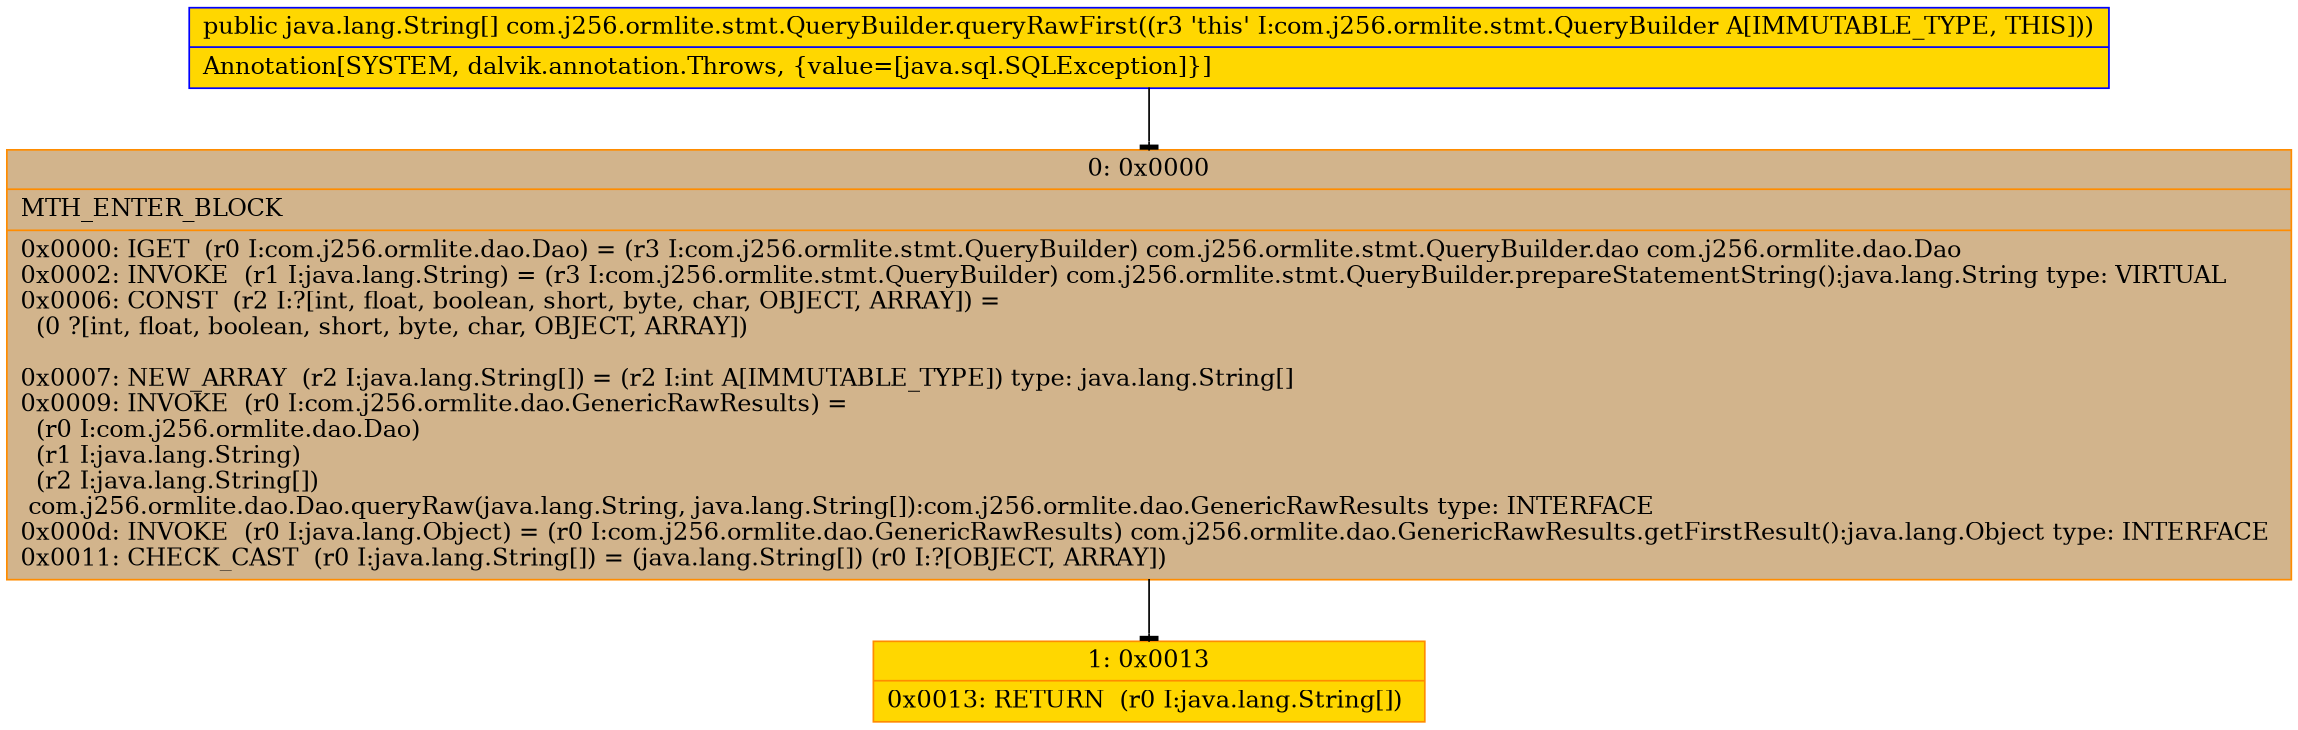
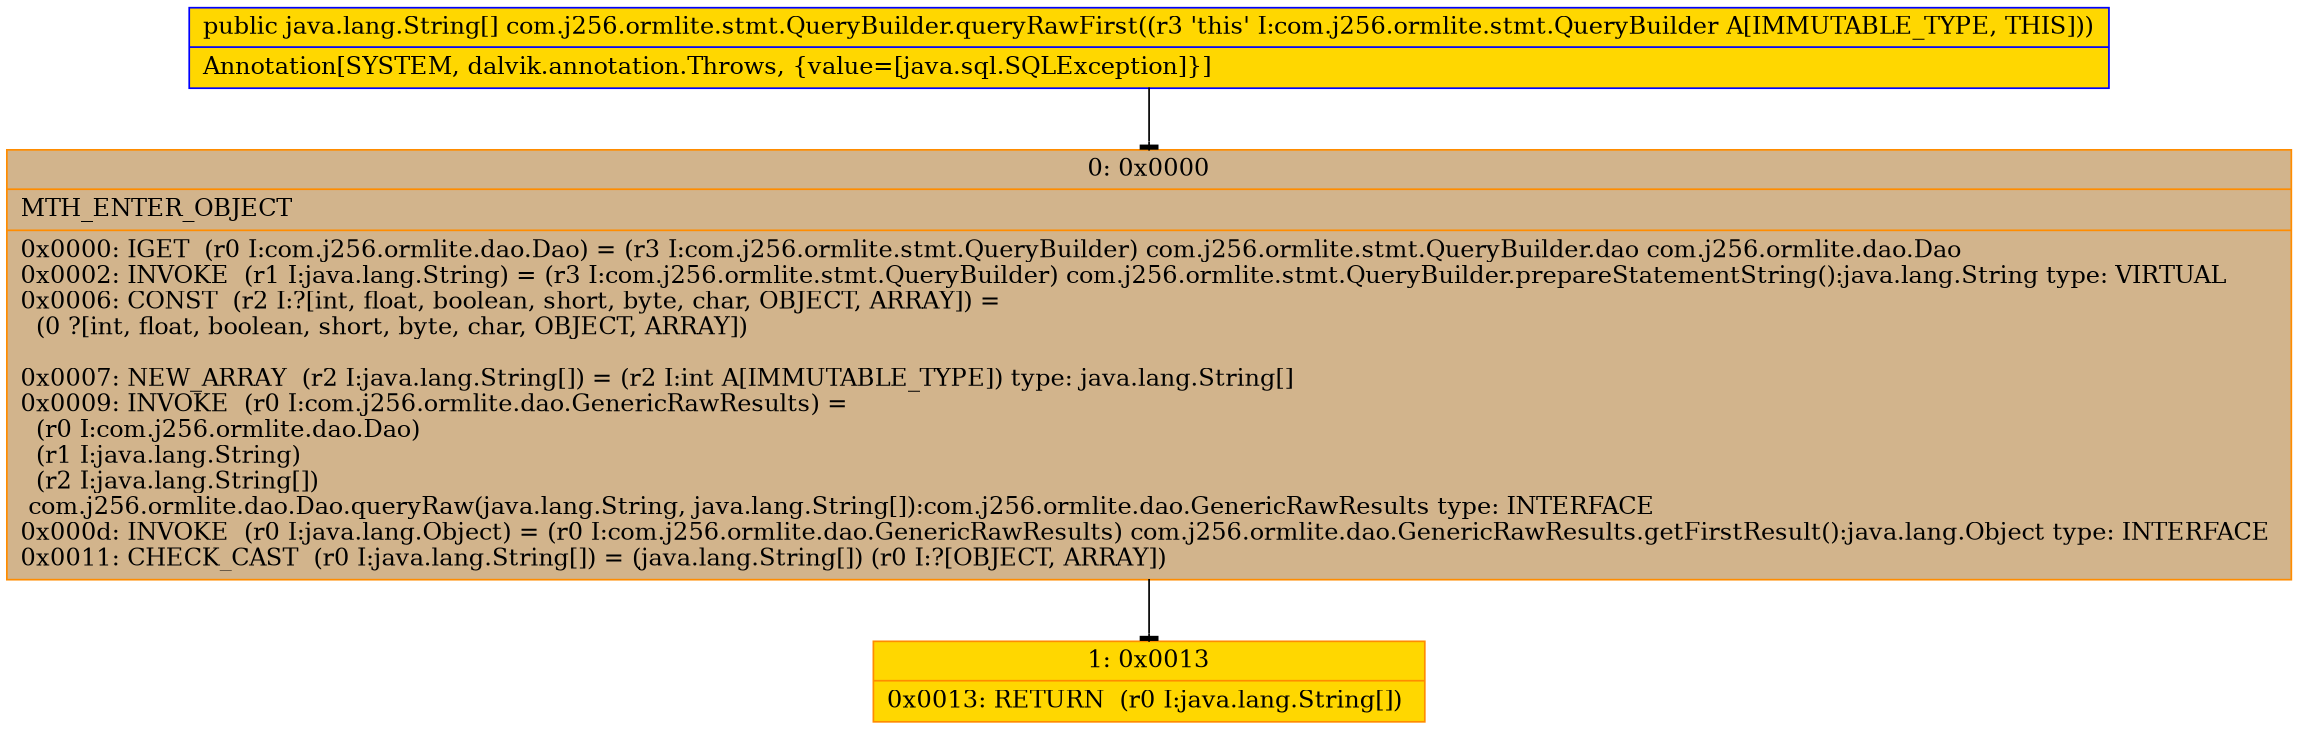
(152, 209) -> (157, 209)
